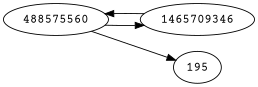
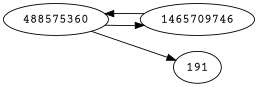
(56, 19) -> (56, 19)
(197, 19) -> (197, 19)
(197, 67) -> (197, 67)
